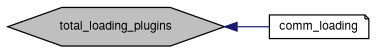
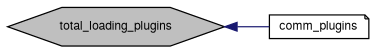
(319, 27) -> (319, 27)
